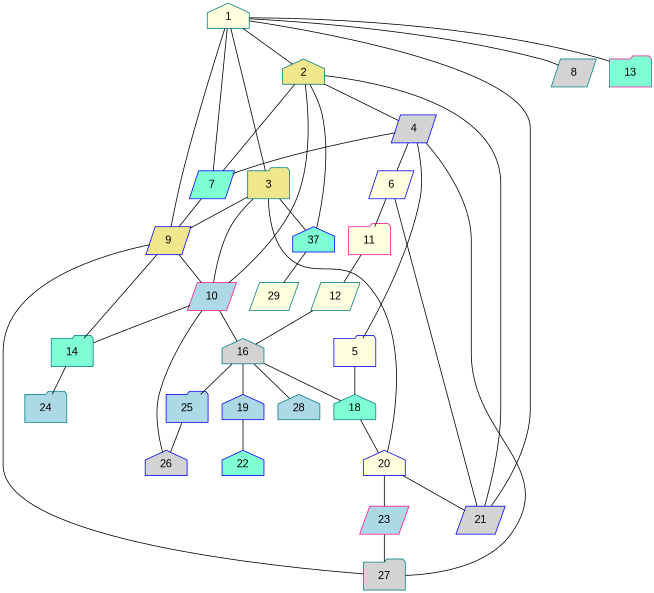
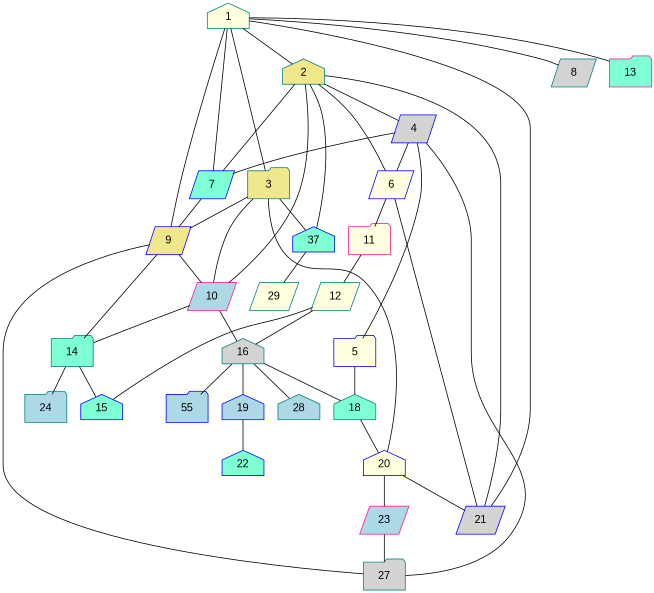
none -> (358, 123)
none -> (102, 408)
(187, 408) -> (187, 408)
(166, 464) -> none
